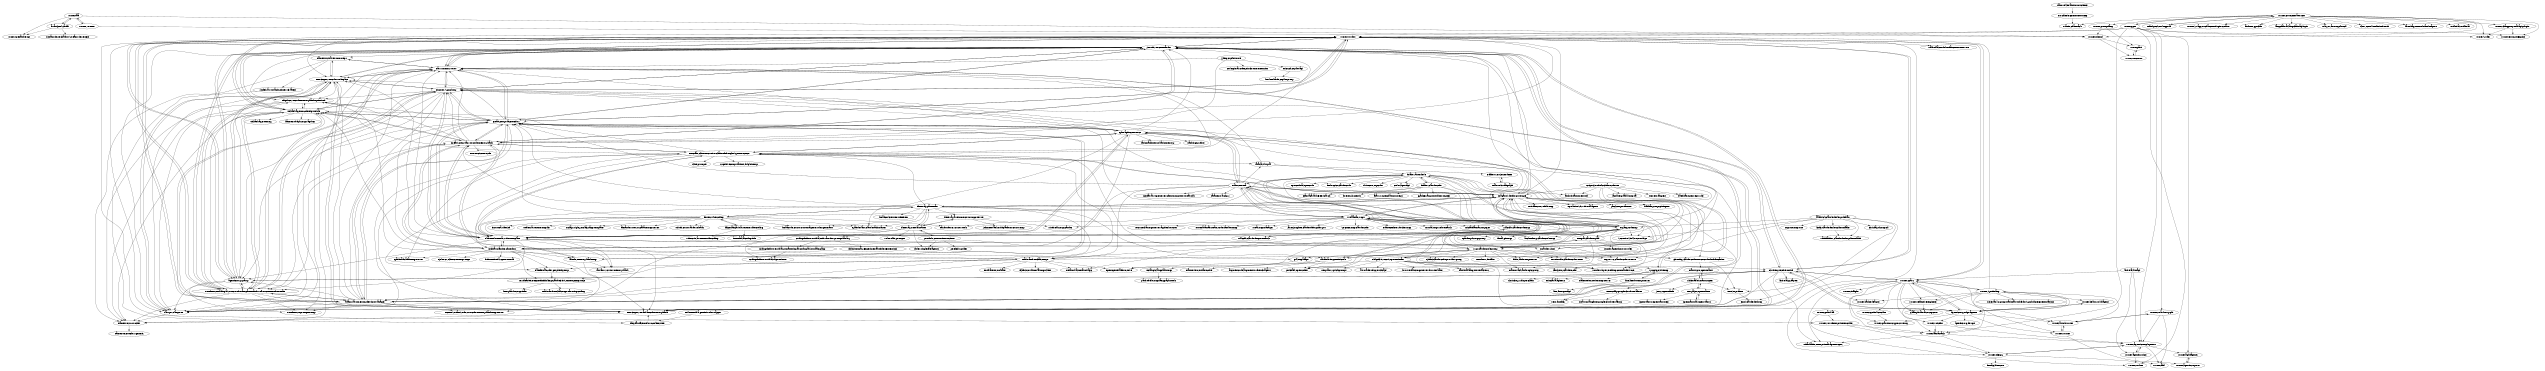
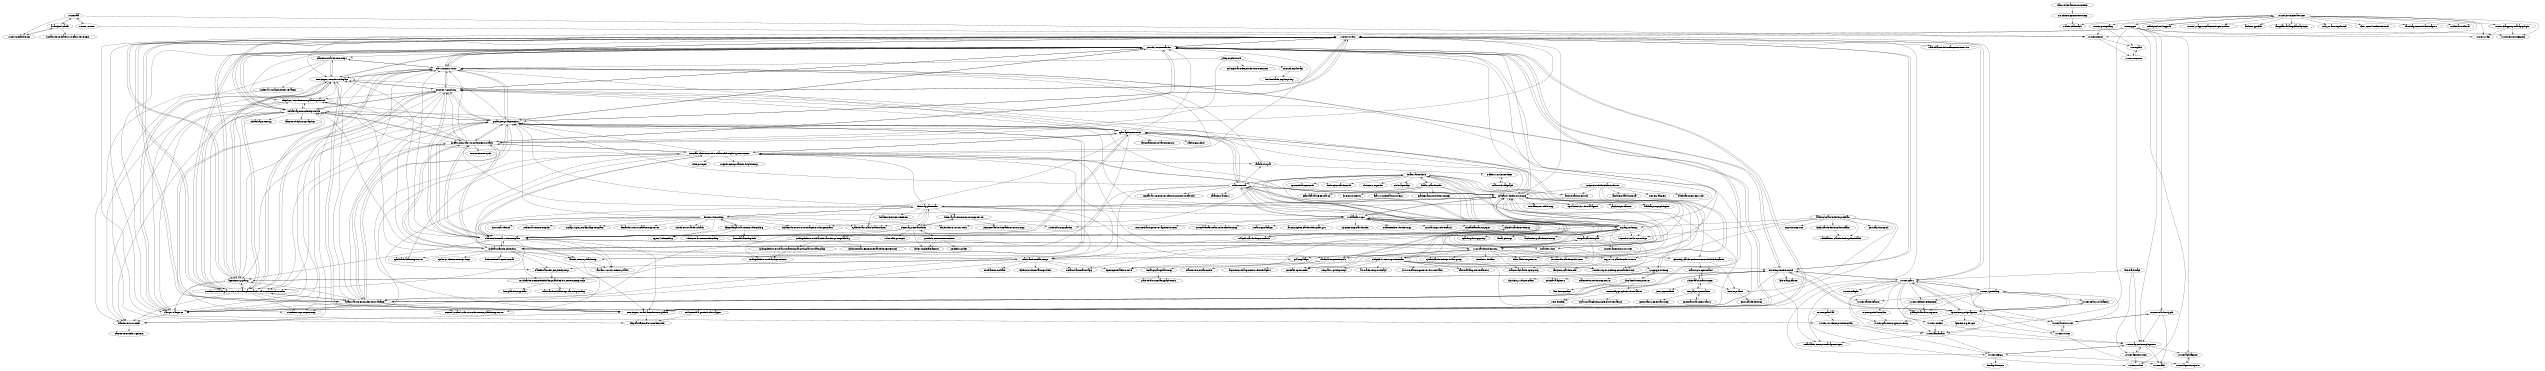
none -> (40, 32)
(1338, 169) -> (1476, 217)
none -> (663, 238)
(2021, 302) -> none
(648, 319) -> (646, 317)
